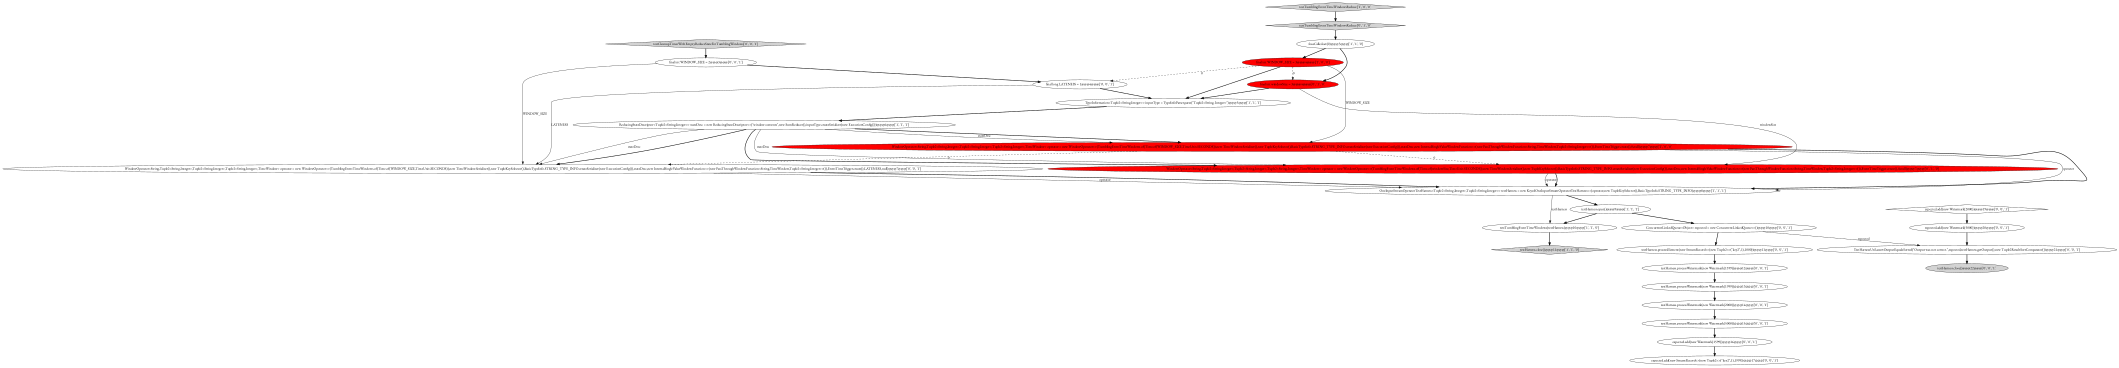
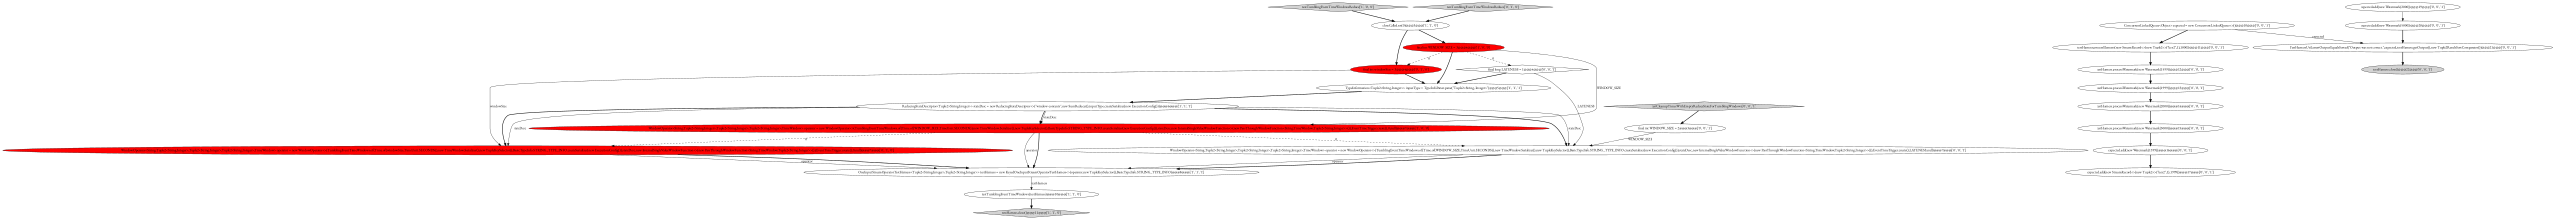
(1336, 15) -> (1372, 16)
(893, 73) -> none
(1080, 84) -> (1522, 70)
(1610, 209) -> none
(1967, 209) -> (2403, 7)
(1967, 217) -> (2403, 15)
